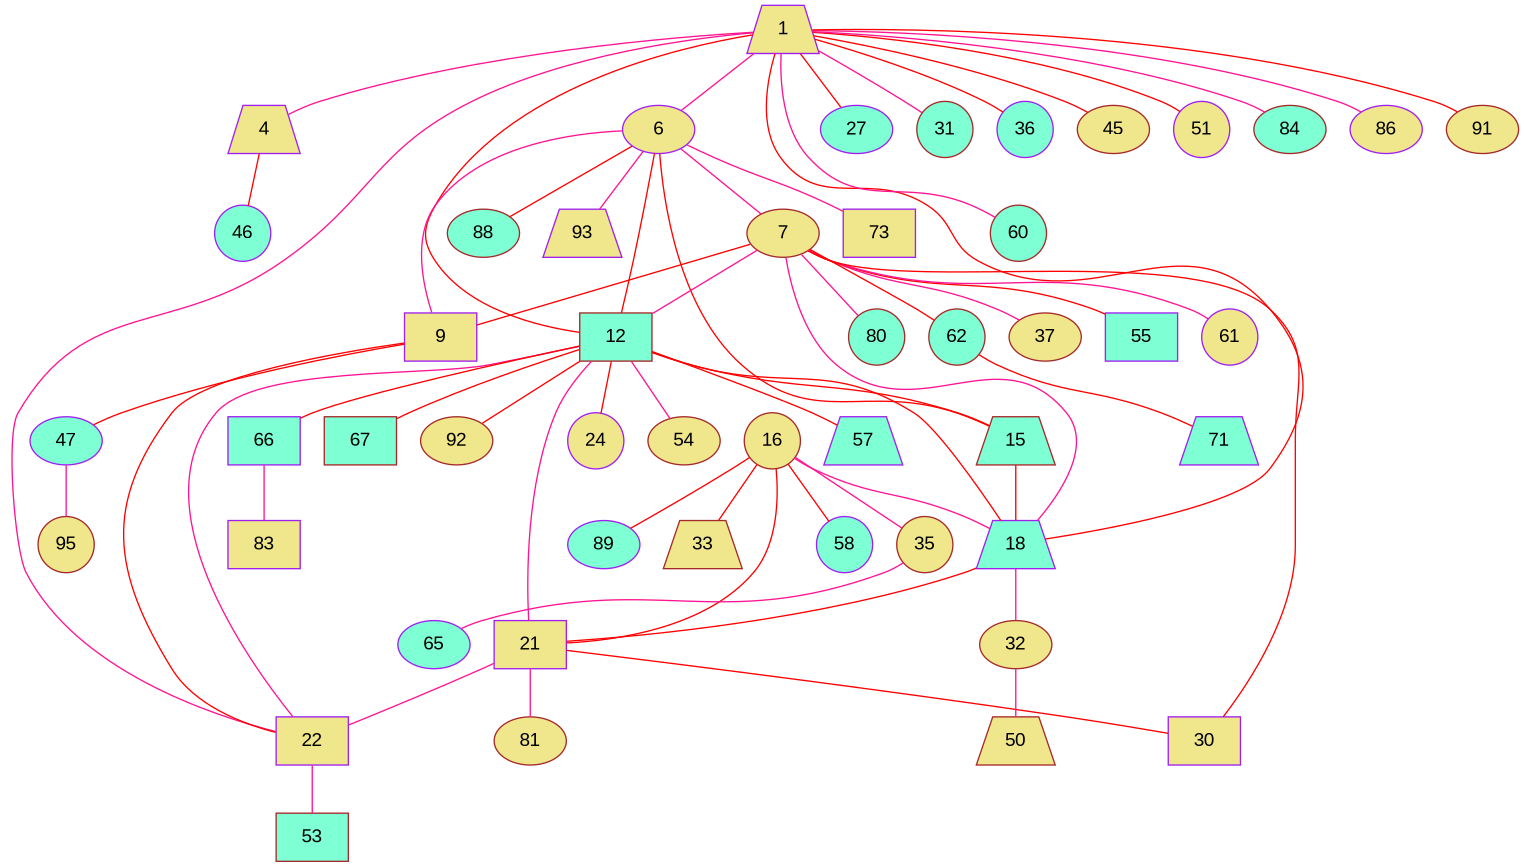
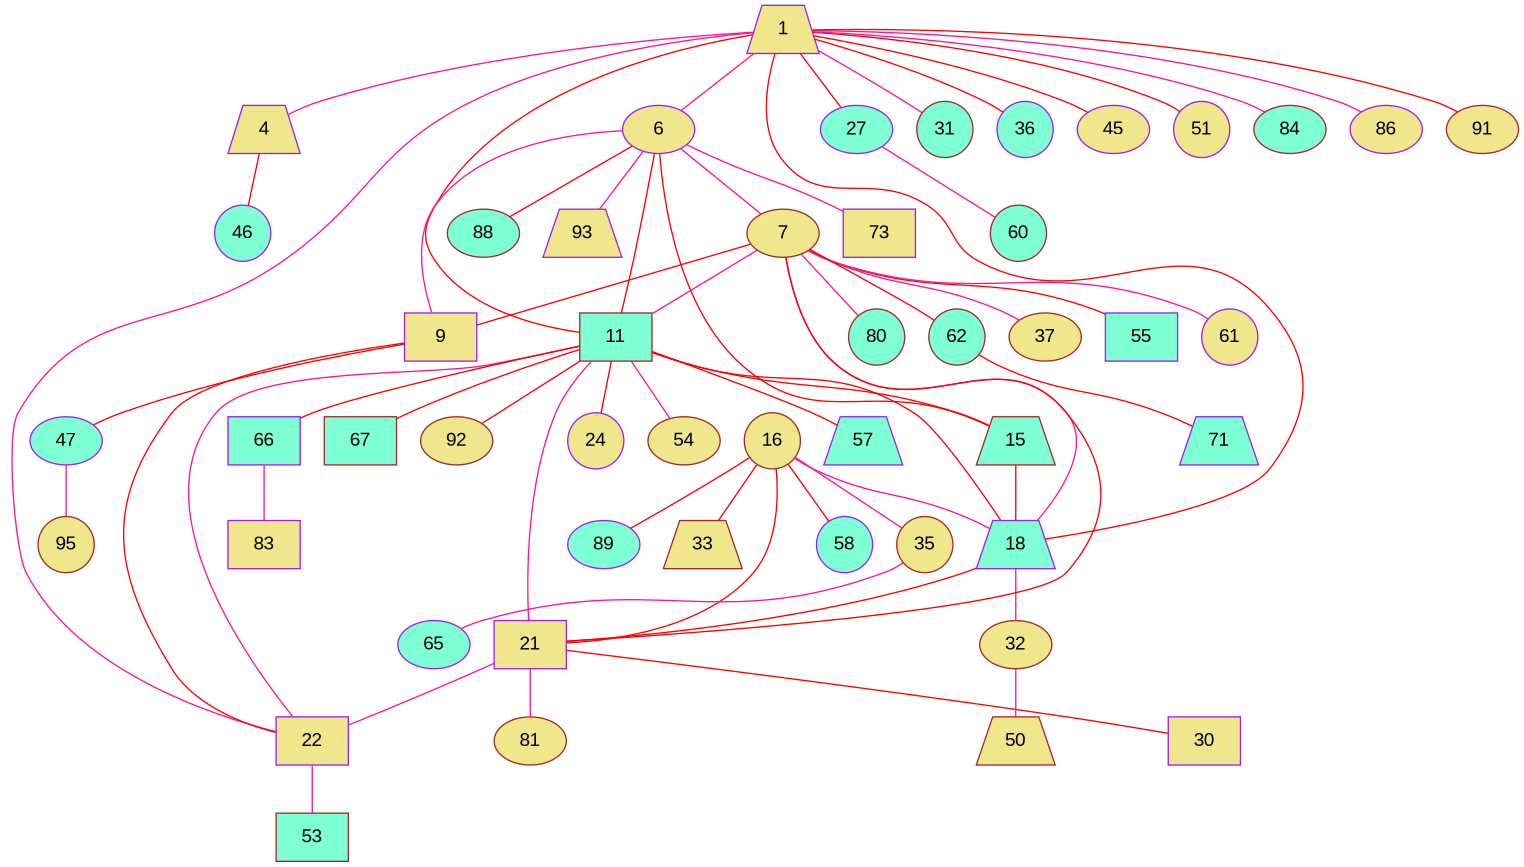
(1113, 129) -> (1113, 129)
(831, 176) -> (939, 182)
(1234, 289) -> (1078, 558)
(616, 337) -> (616, 337)
